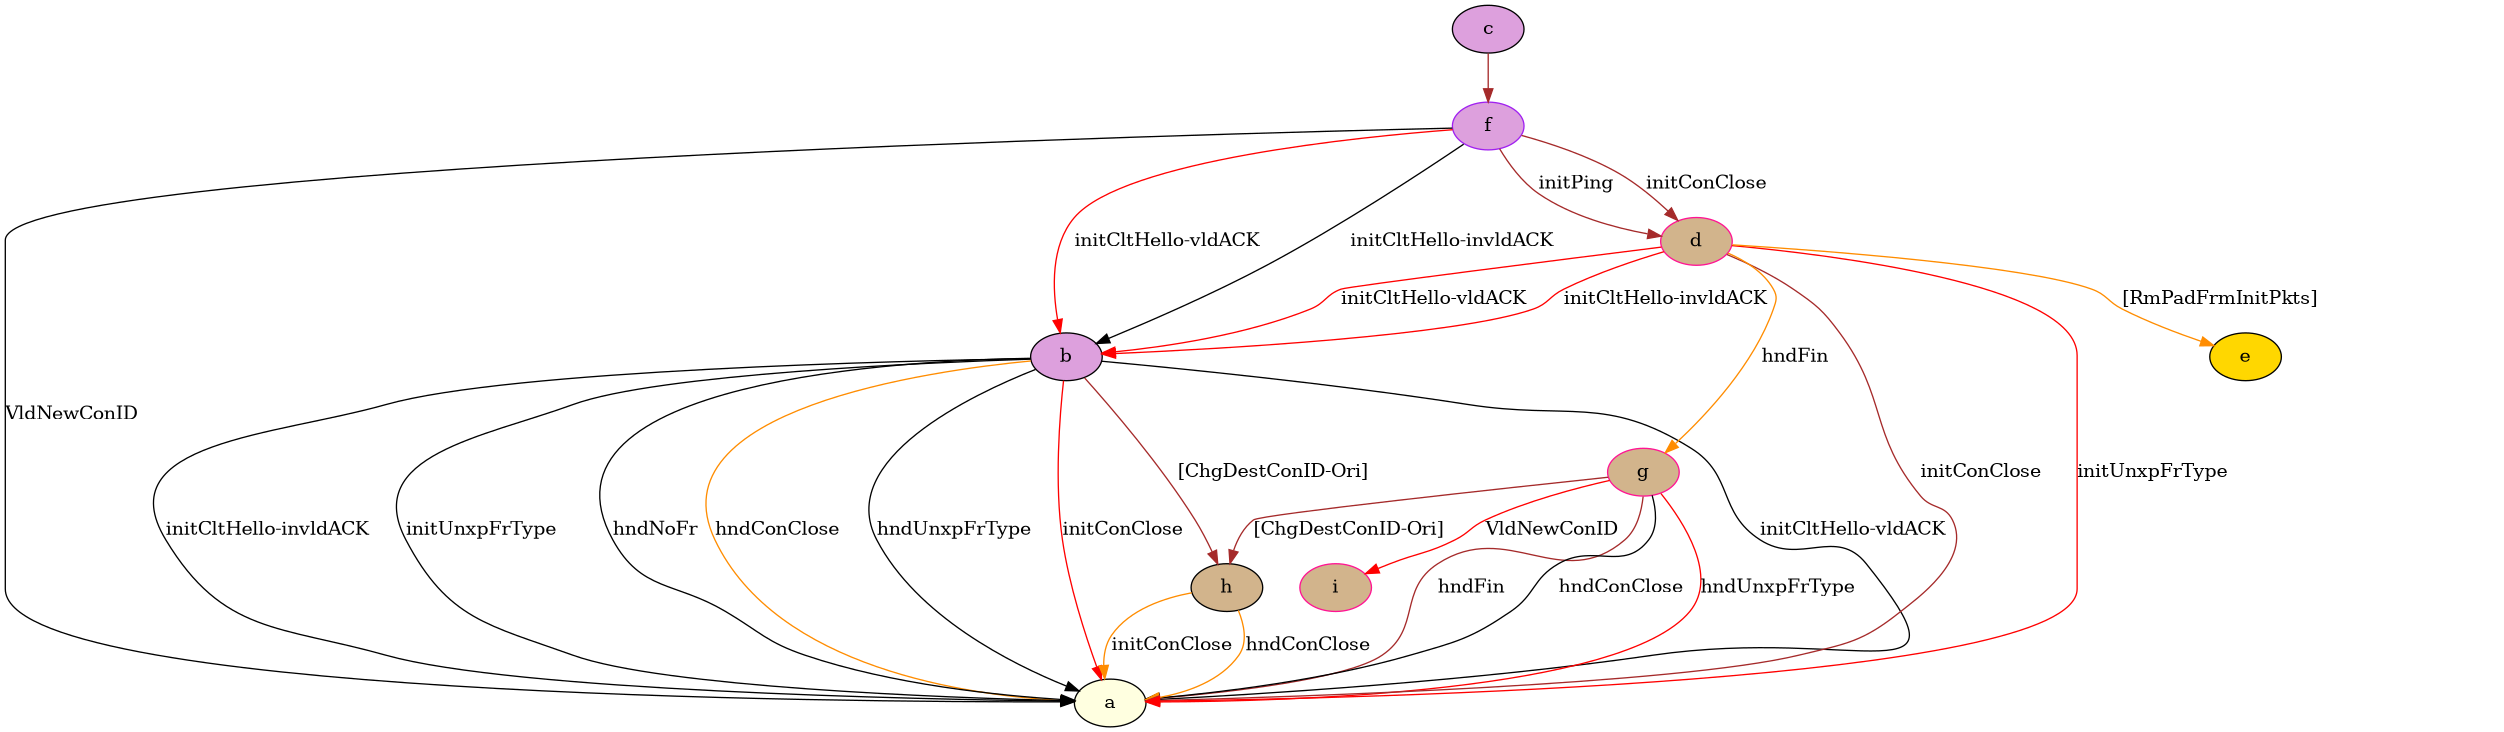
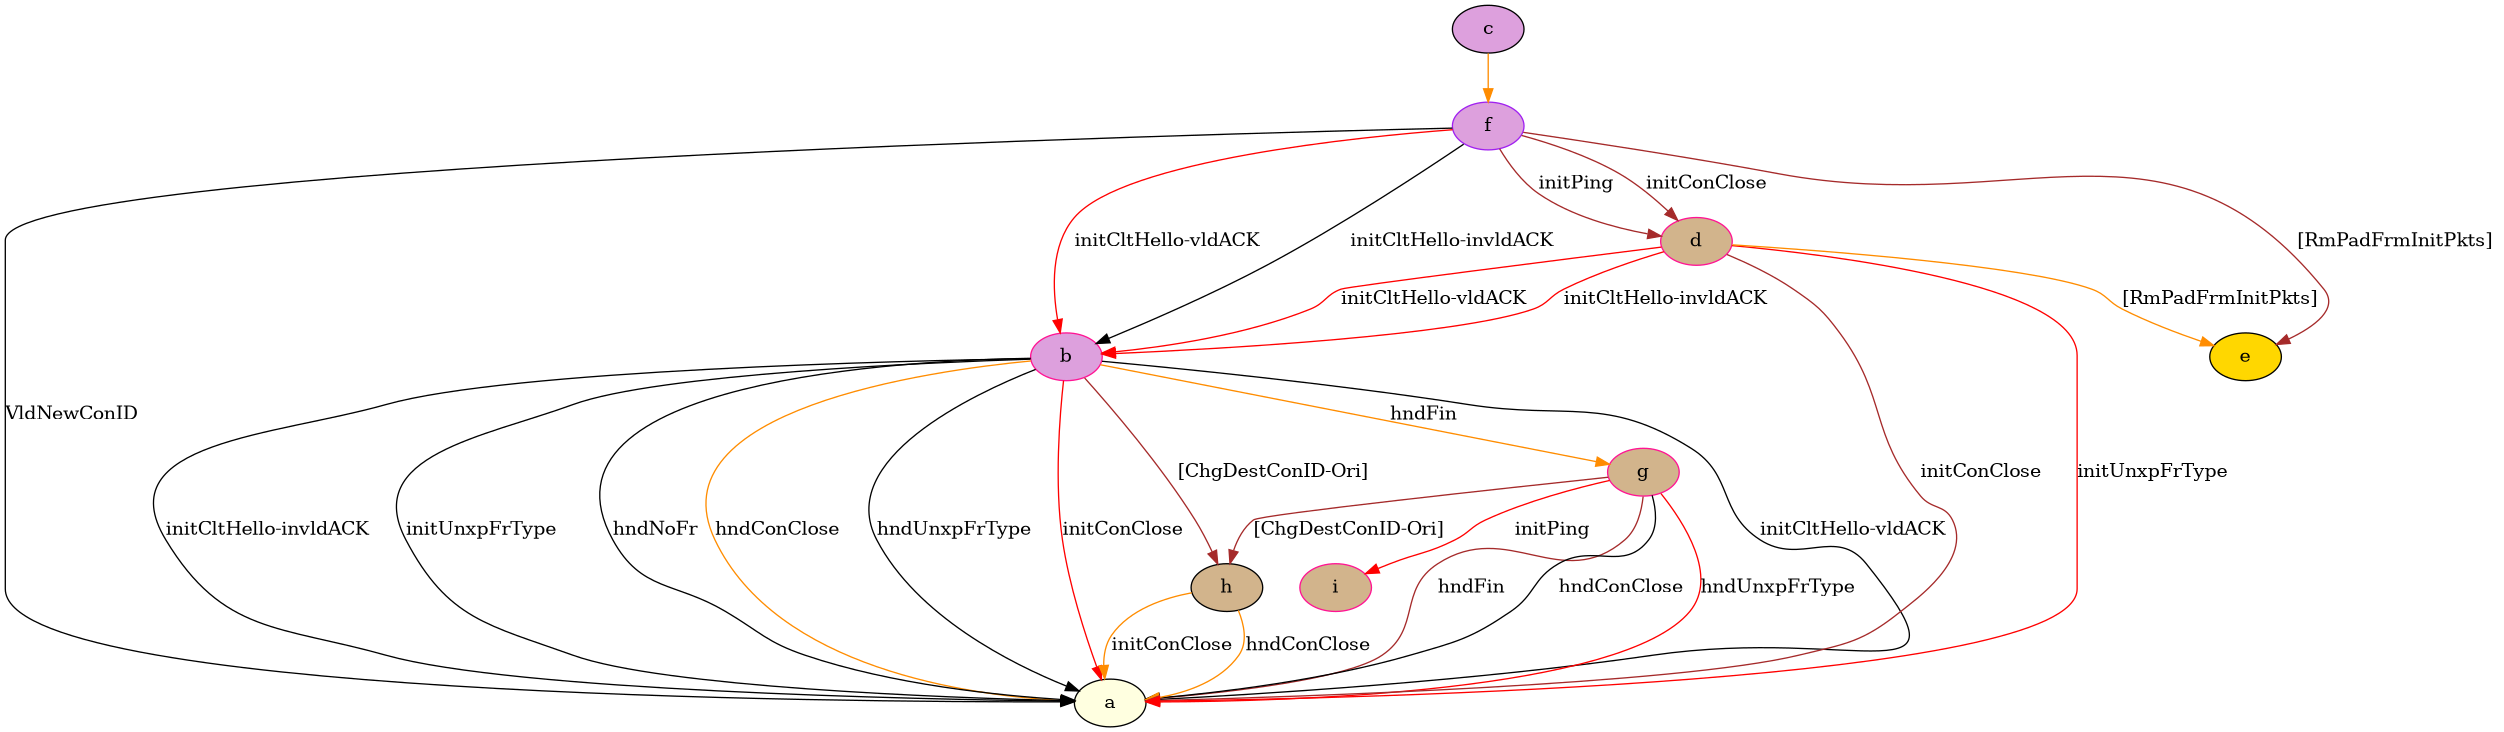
(1488, 71) -> (1488, 71)
none -> (1975, 182)
(1755, 349) -> (1348, 413)
(1066, 357) -> (1066, 357)
(1555, 530) -> (1555, 530)
